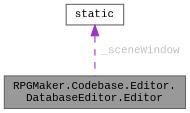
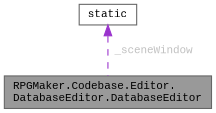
(95, 92) -> (108, 92)
